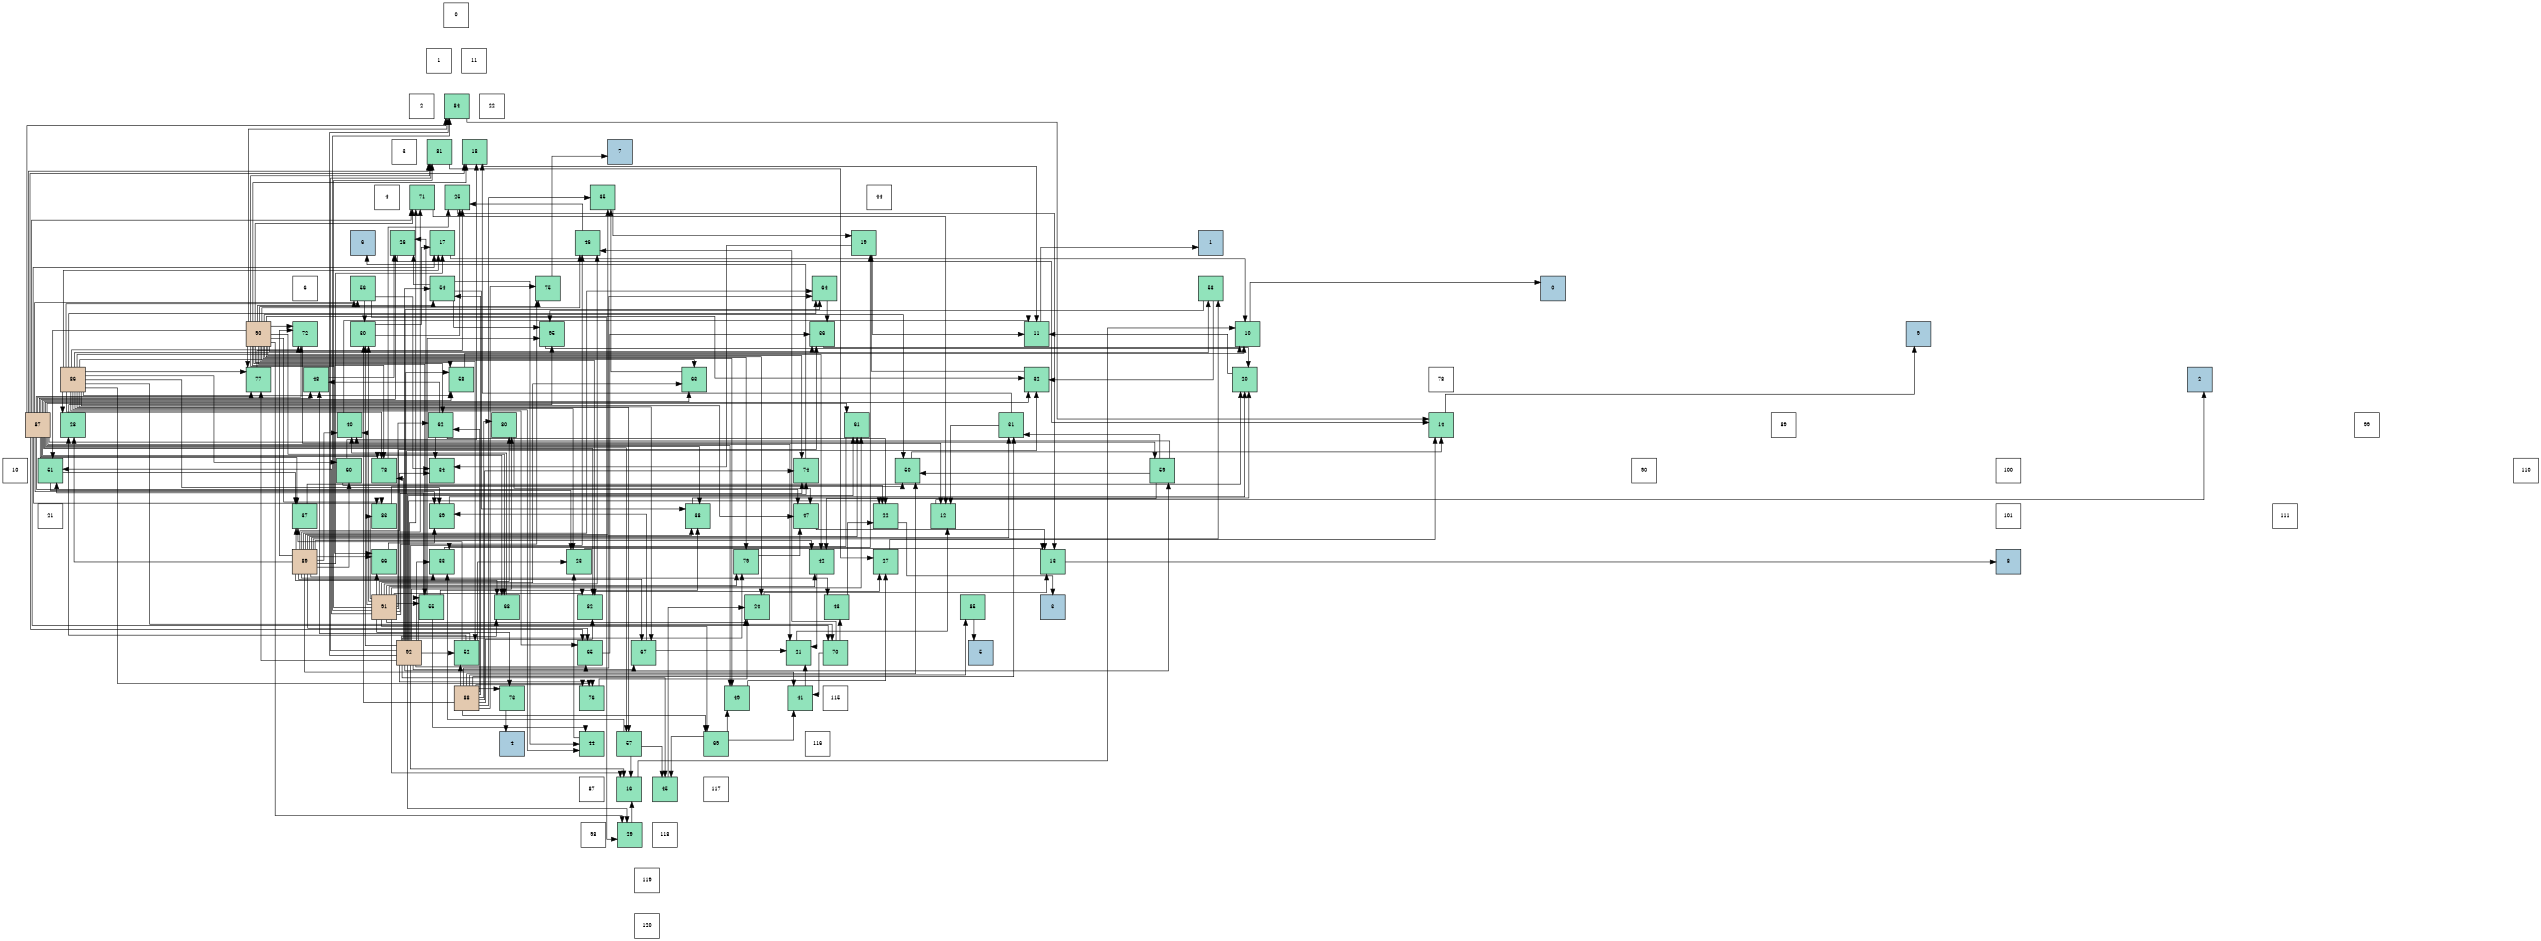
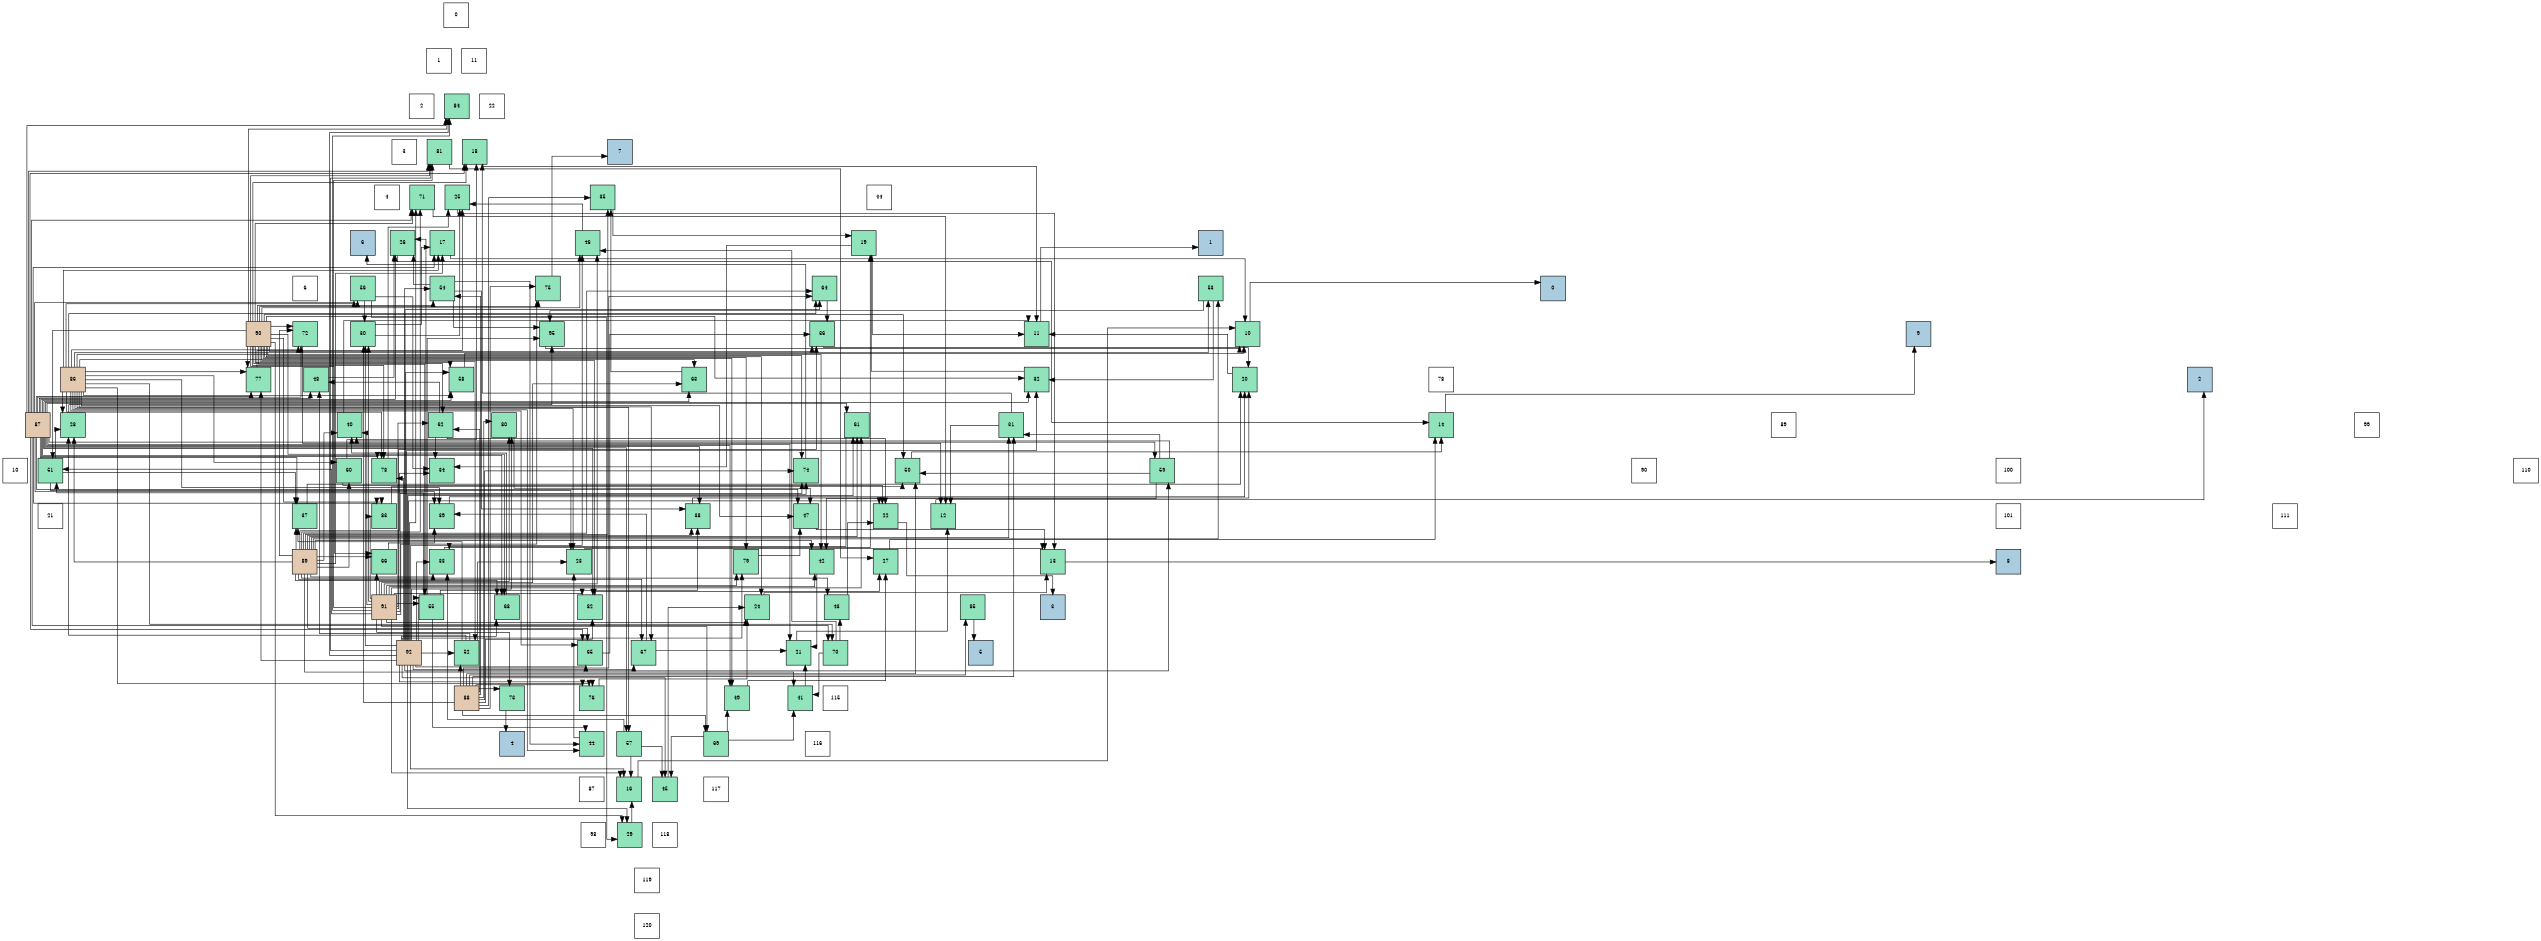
(1057, 157) -> none
none -> (55, 443)
